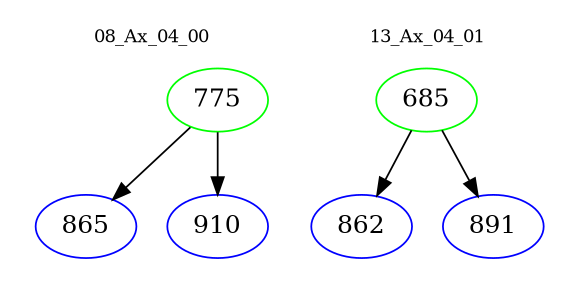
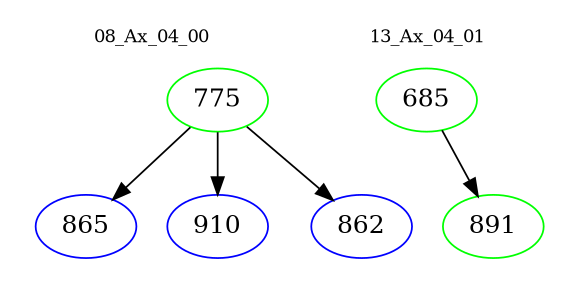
(398, 155) -> (270, 147)
(493, 226) -> (493, 226)
